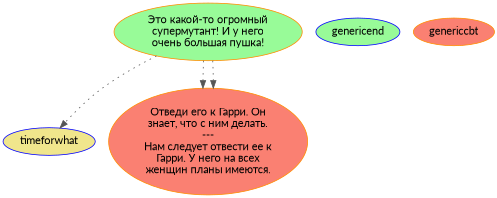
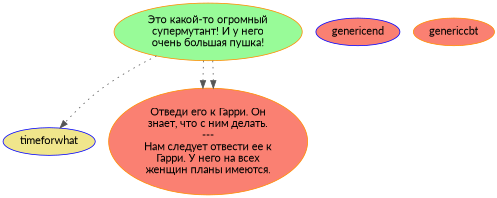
(358, 32) -> (358, 32)
